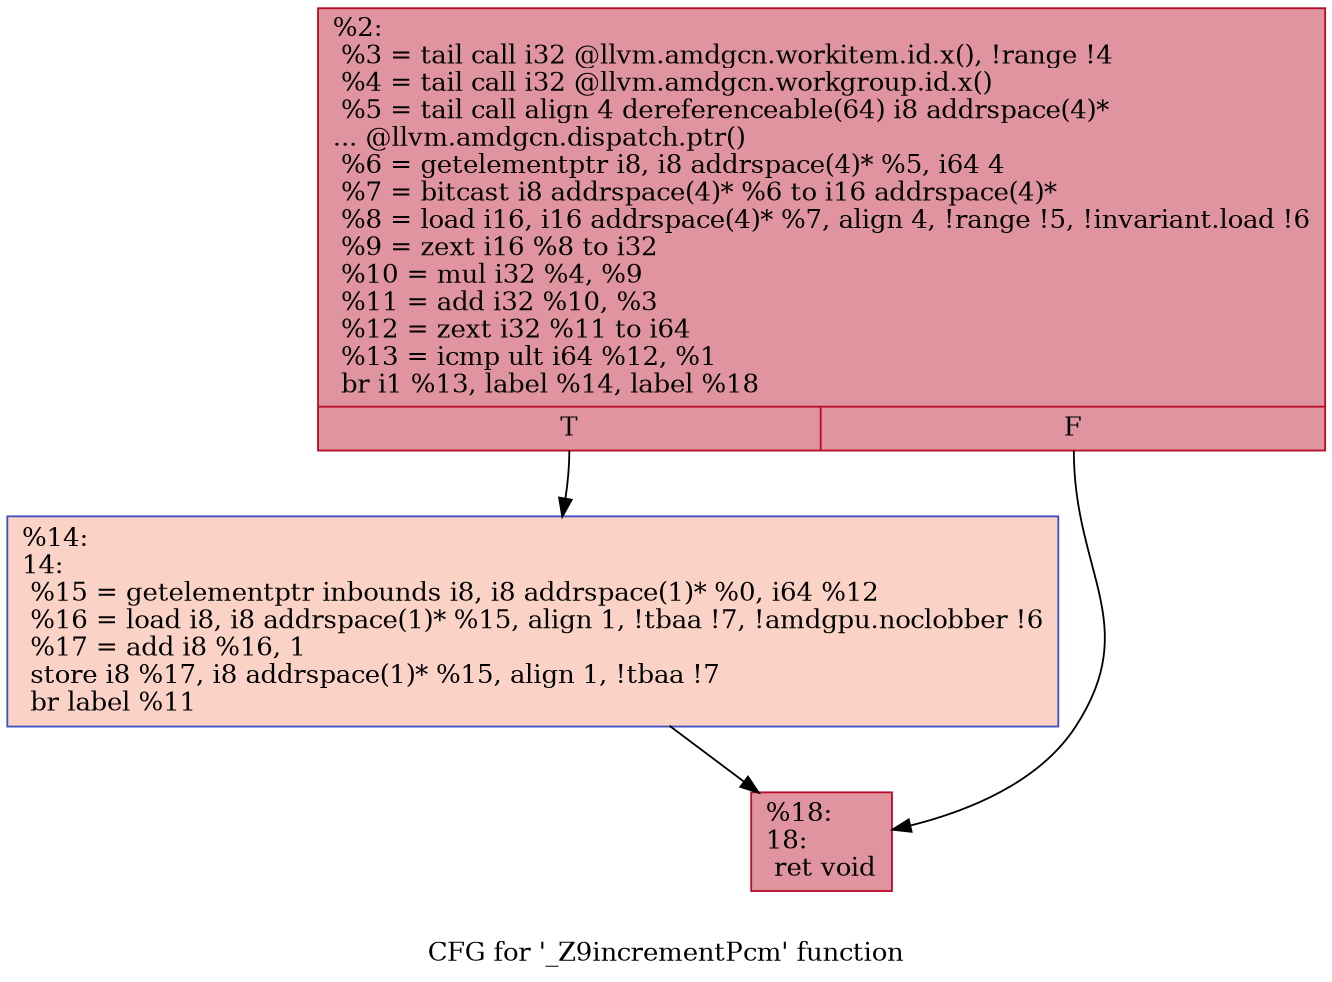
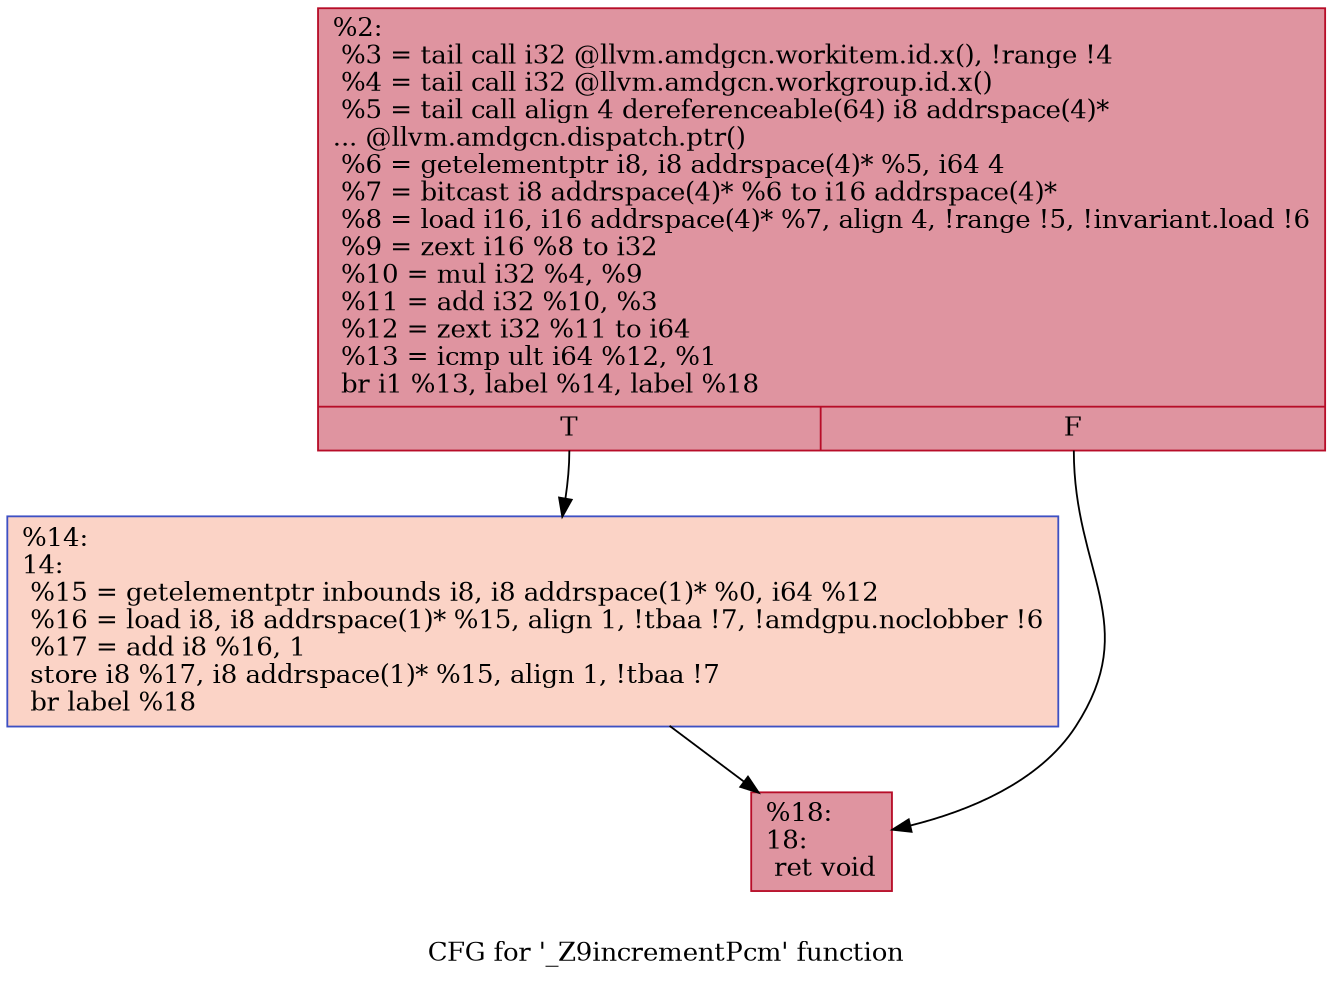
(110, 703) -> (110, 703)
